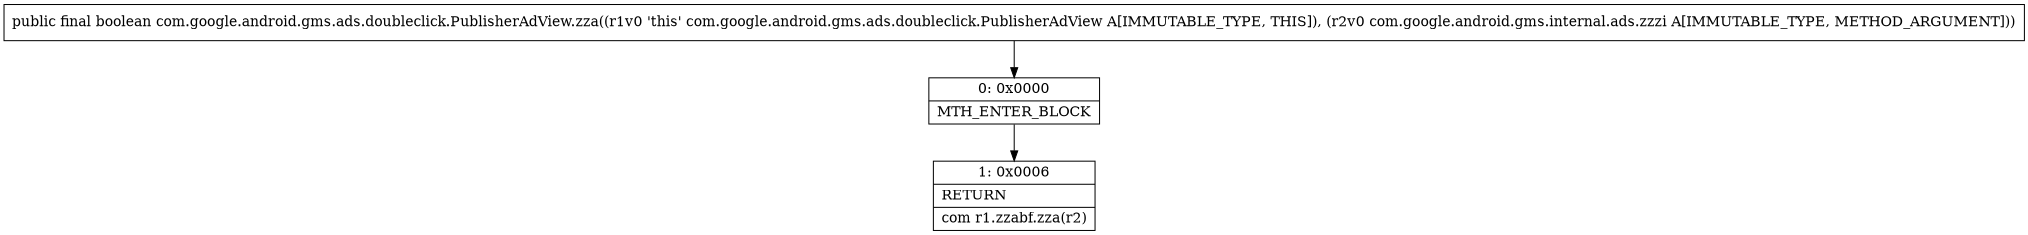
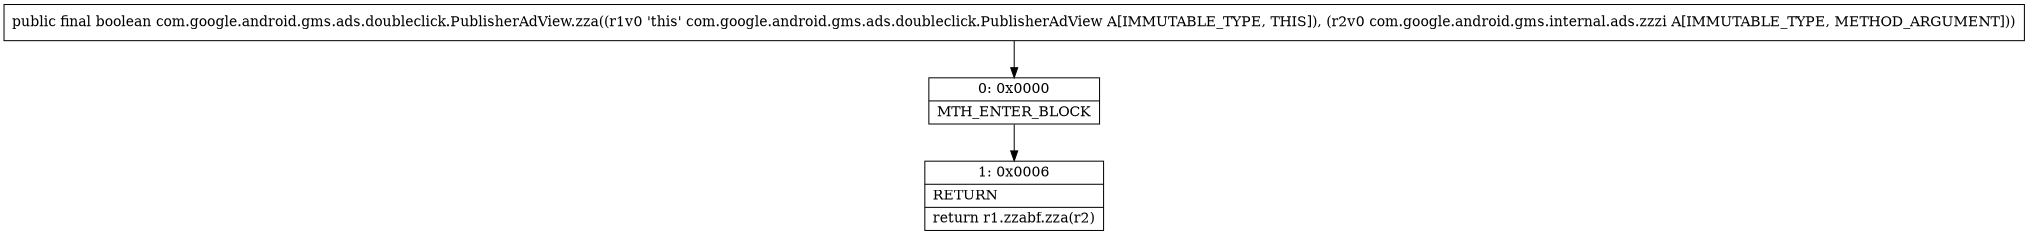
(1014, 218) -> (1014, 218)
